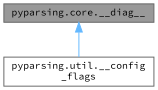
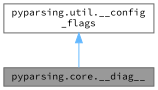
(79, 45) -> (79, 55)
